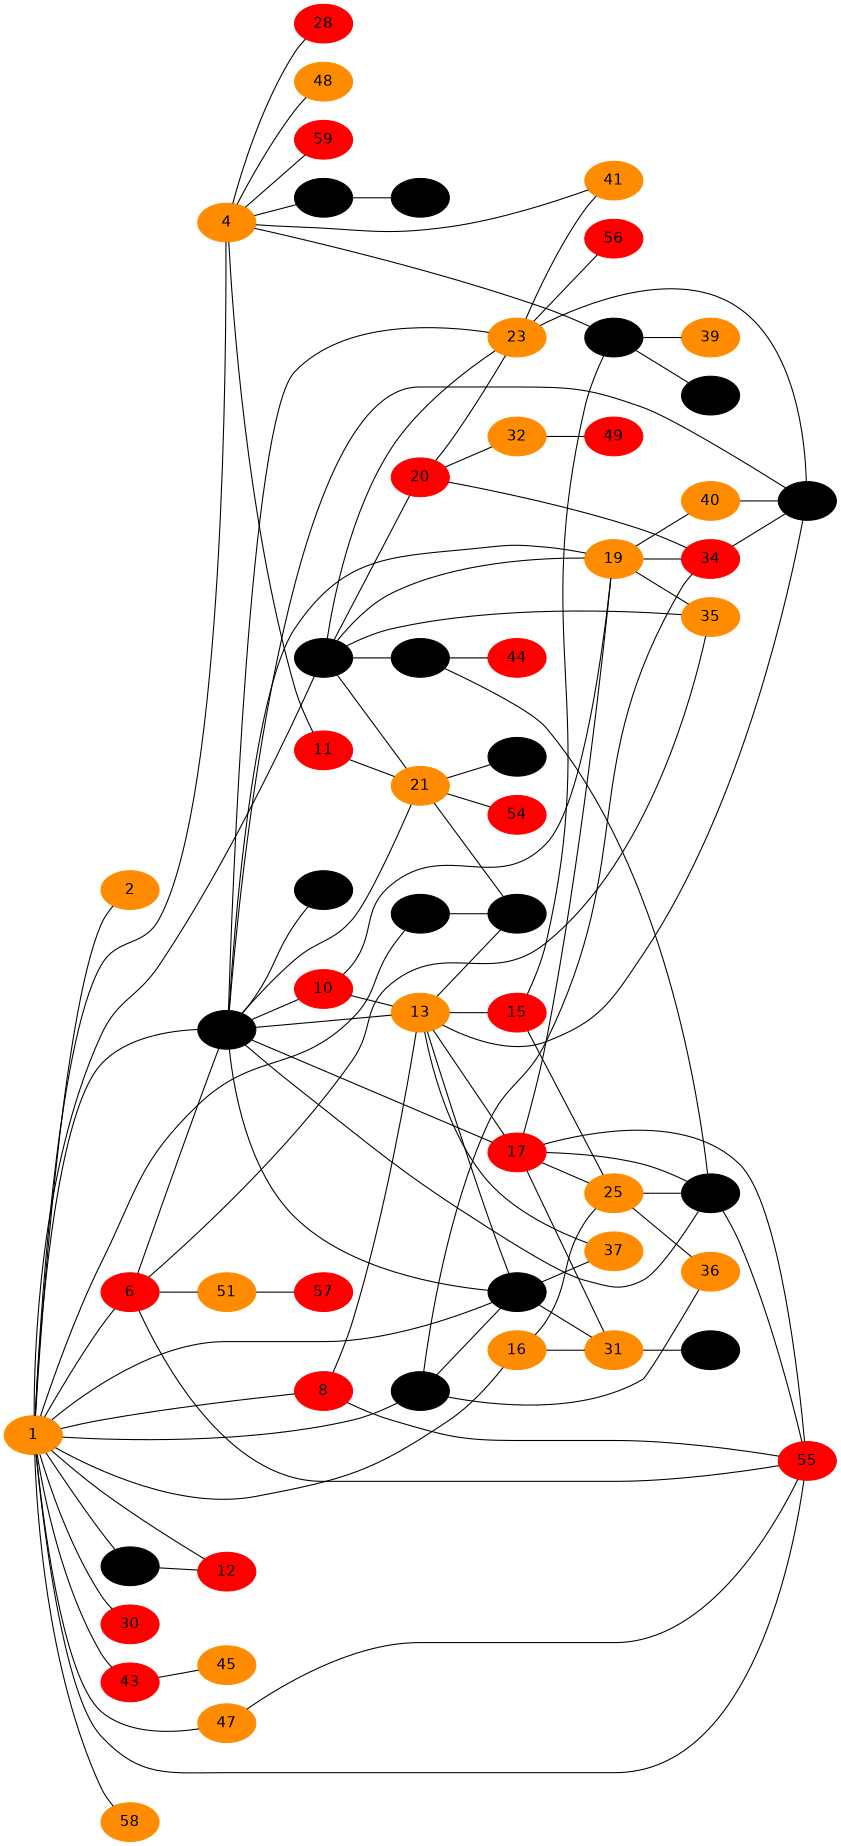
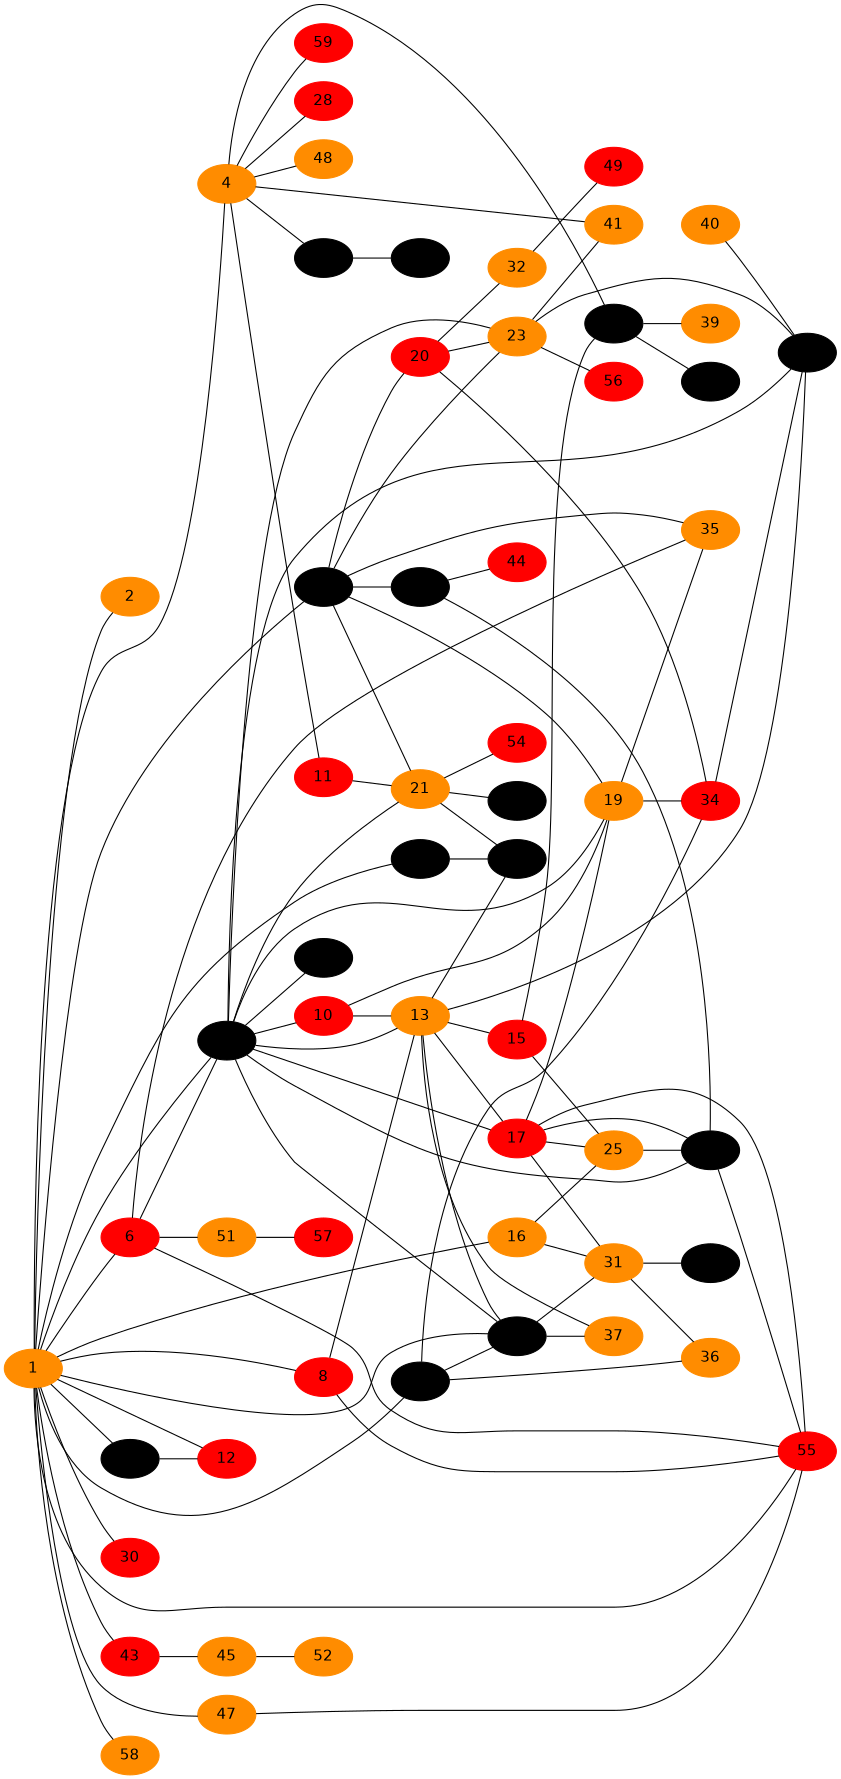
(662, 530) -> none
(662, 1232) -> (662, 1311)
none -> (324, 1657)
